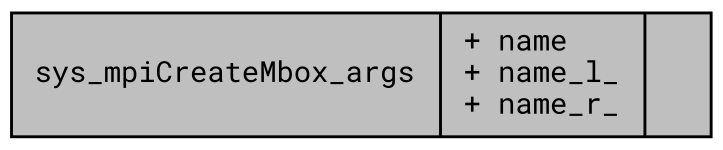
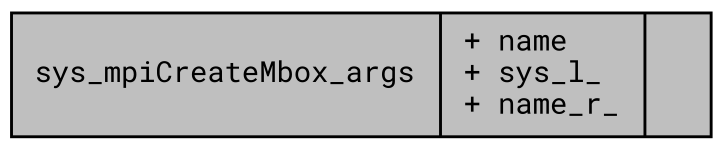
(543, 73) -> (534, 73)
